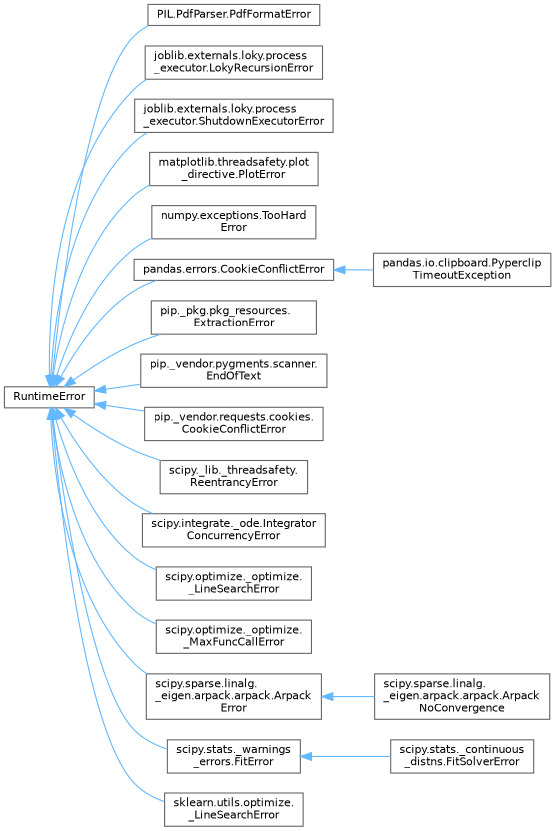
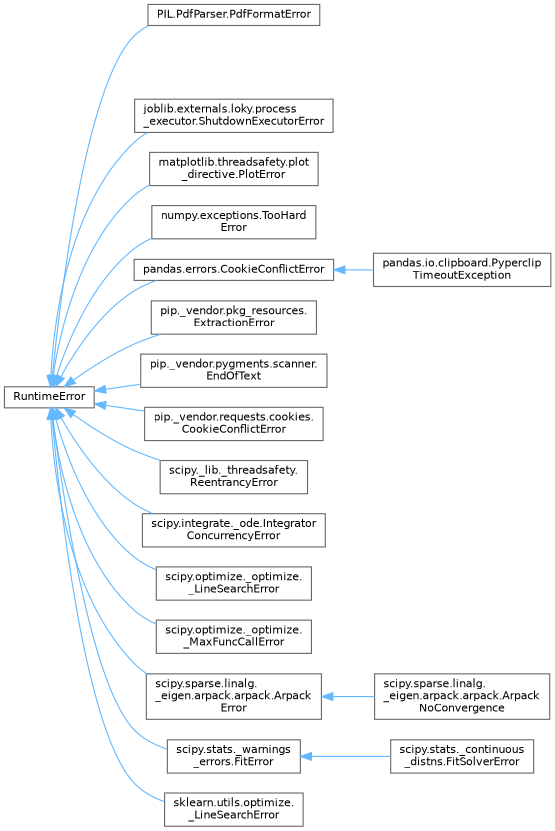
(234, 63) -> none
(234, 318) -> (234, 318)
